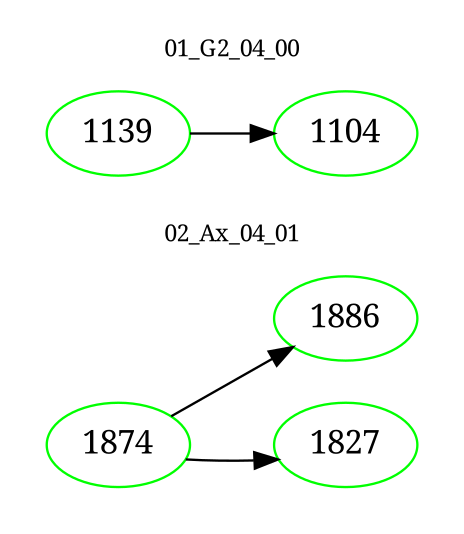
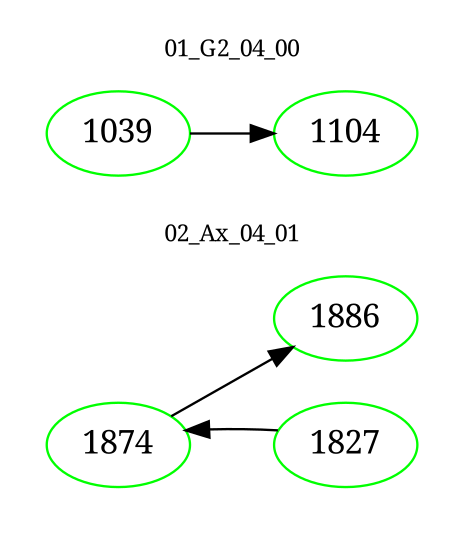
(118, 133) -> (118, 133)
(220, 461) -> (244, 429)
